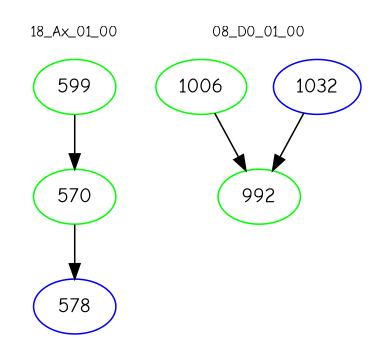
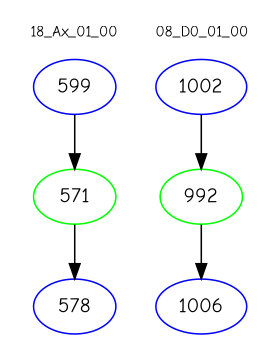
(75, 87) -> (75, 87)
(201, 87) -> (201, 307)
(317, 87) -> (201, 87)
(227, 135) -> (201, 244)
(75, 197) -> (75, 197)
